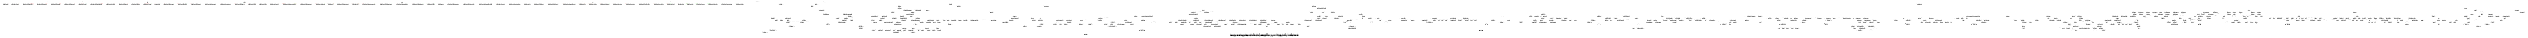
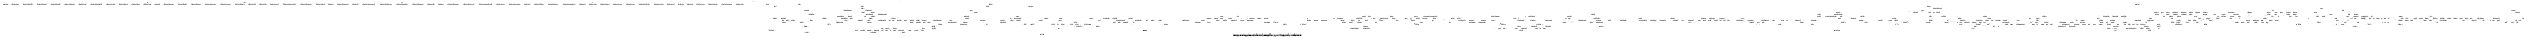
(1793, 20) -> none
